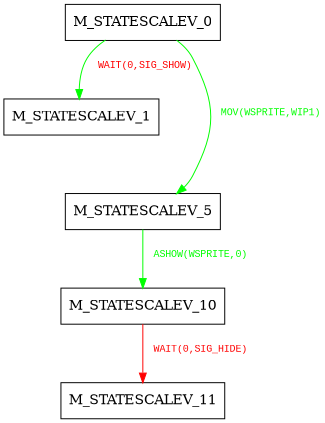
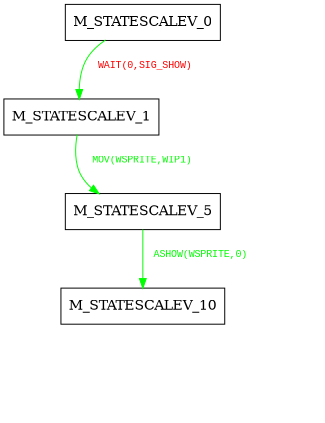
(210, 112) -> (77, 163)
(143, 401) -> none
